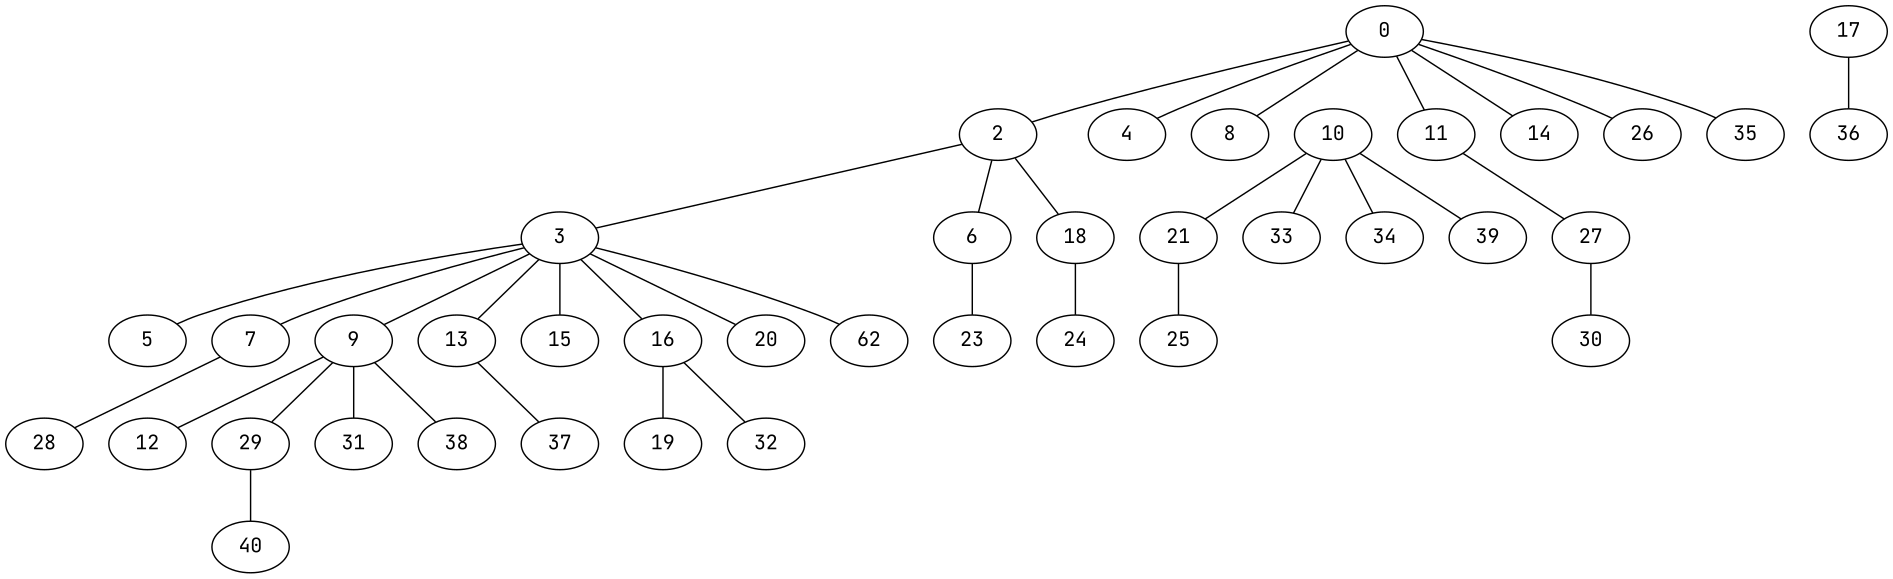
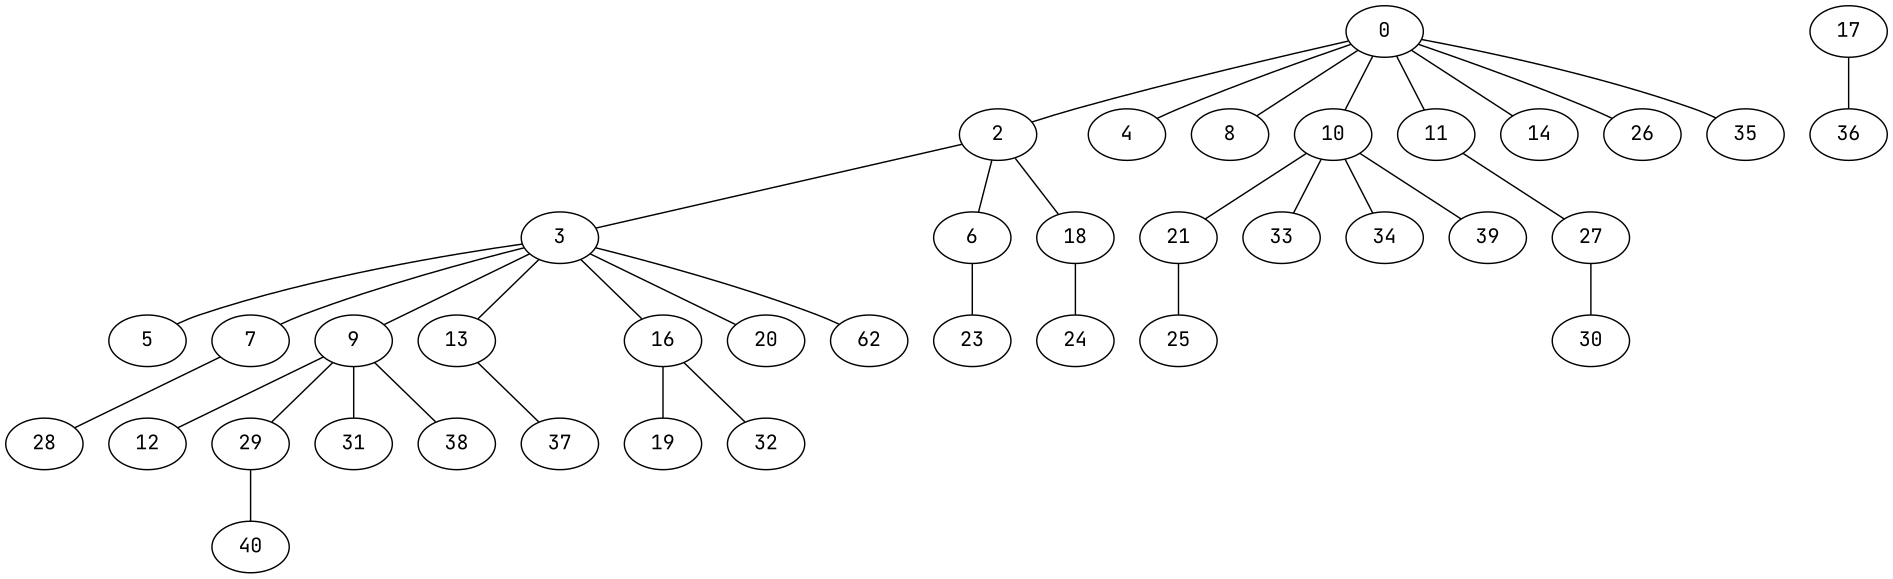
none -> (1359, 83)
(560, 341) -> none
